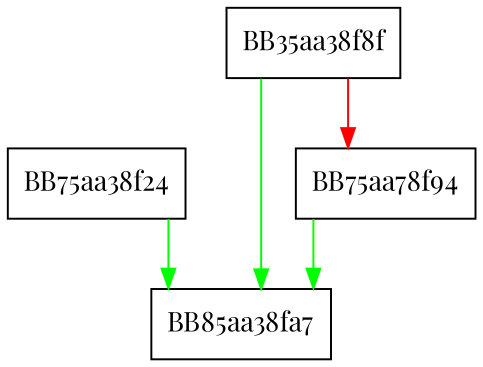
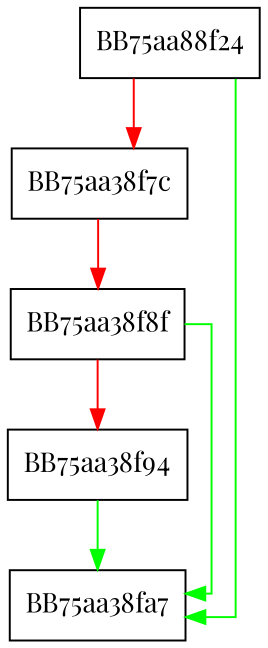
(313, 43) -> (98, 324)
(97, 184) -> (170, 43)
none -> (100, 184)
(386, 184) -> (98, 465)
(241, 324) -> (98, 605)
